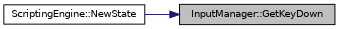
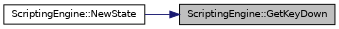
(257, 14) -> (257, 14)
